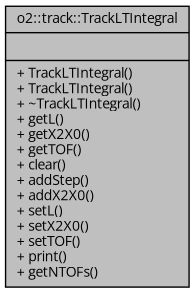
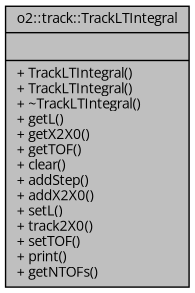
(53, 227) -> (55, 227)
